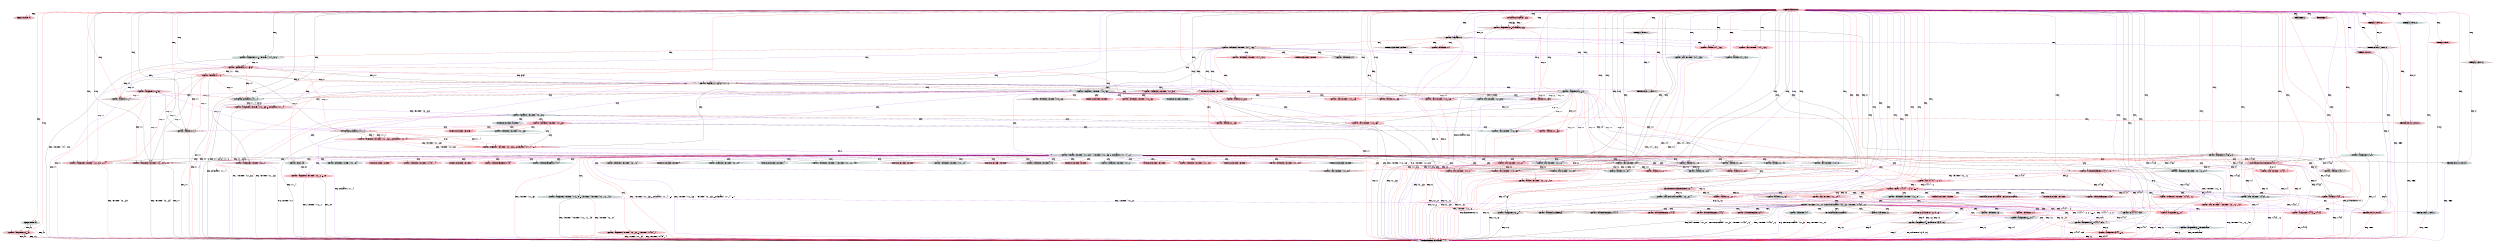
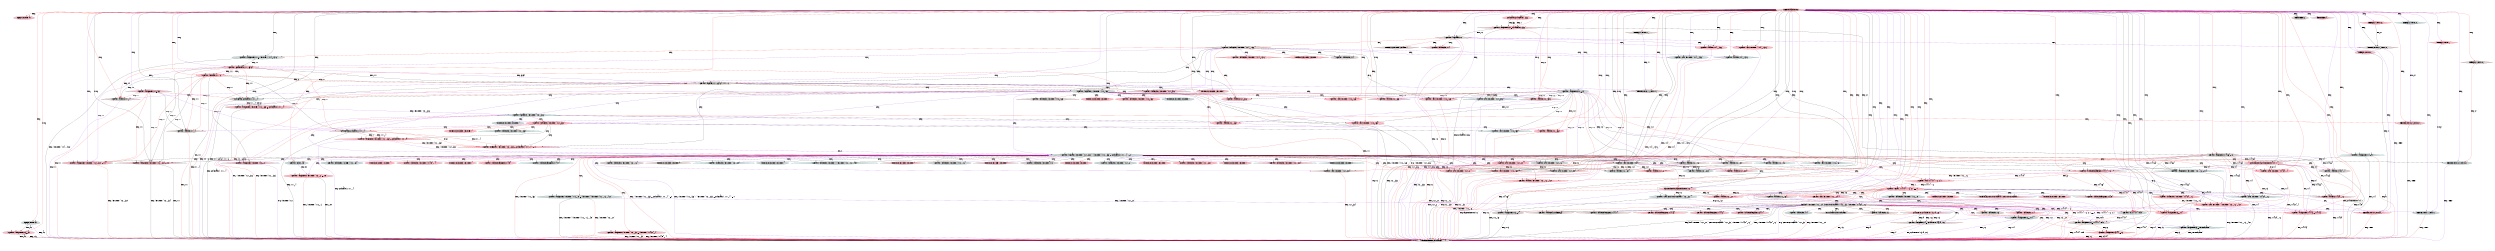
(2147, 10) -> (2146, 10)
(2296, 181) -> (2303, 180)
(2265, 189) -> (2265, 189)
(2202, 191) -> (2186, 203)
(1999, 197) -> (1999, 197)
(1757, 202) -> (1664, 167)
(1837, 213) -> (1837, 213)
none -> (1346, 236)
none -> (1944, 240)
